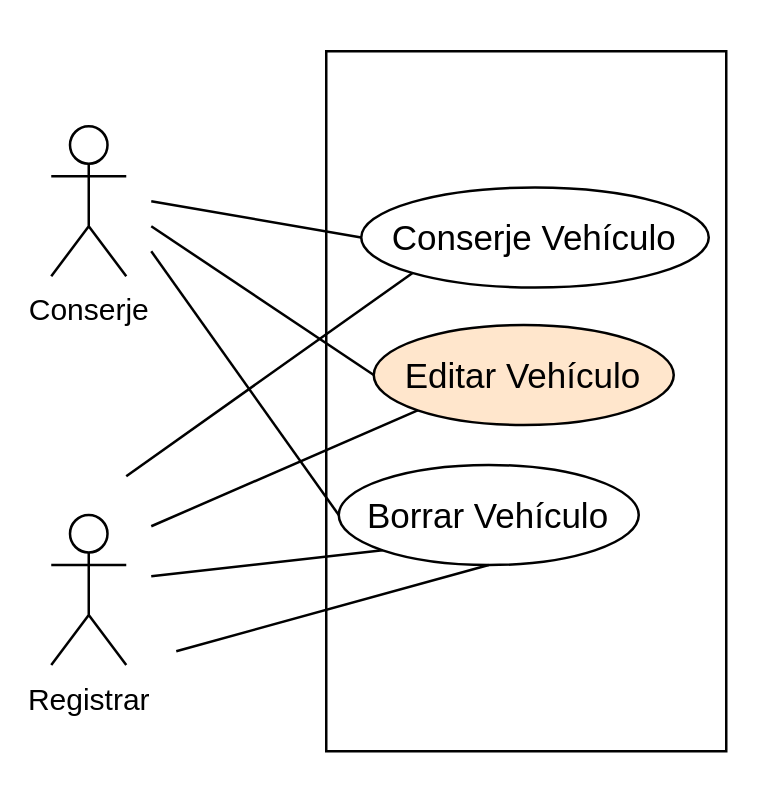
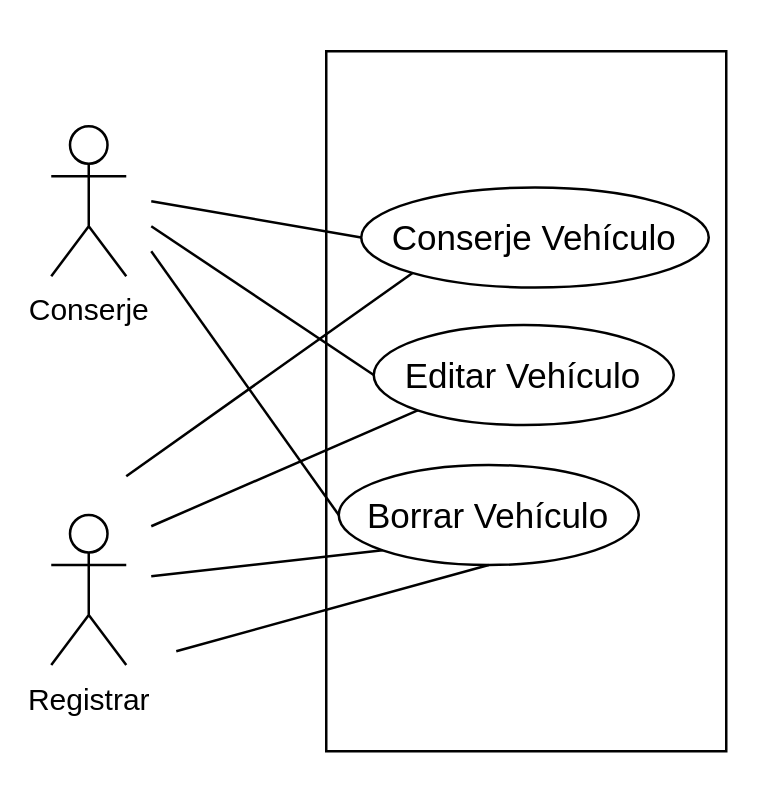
(524, 375) -> (524, 375)
